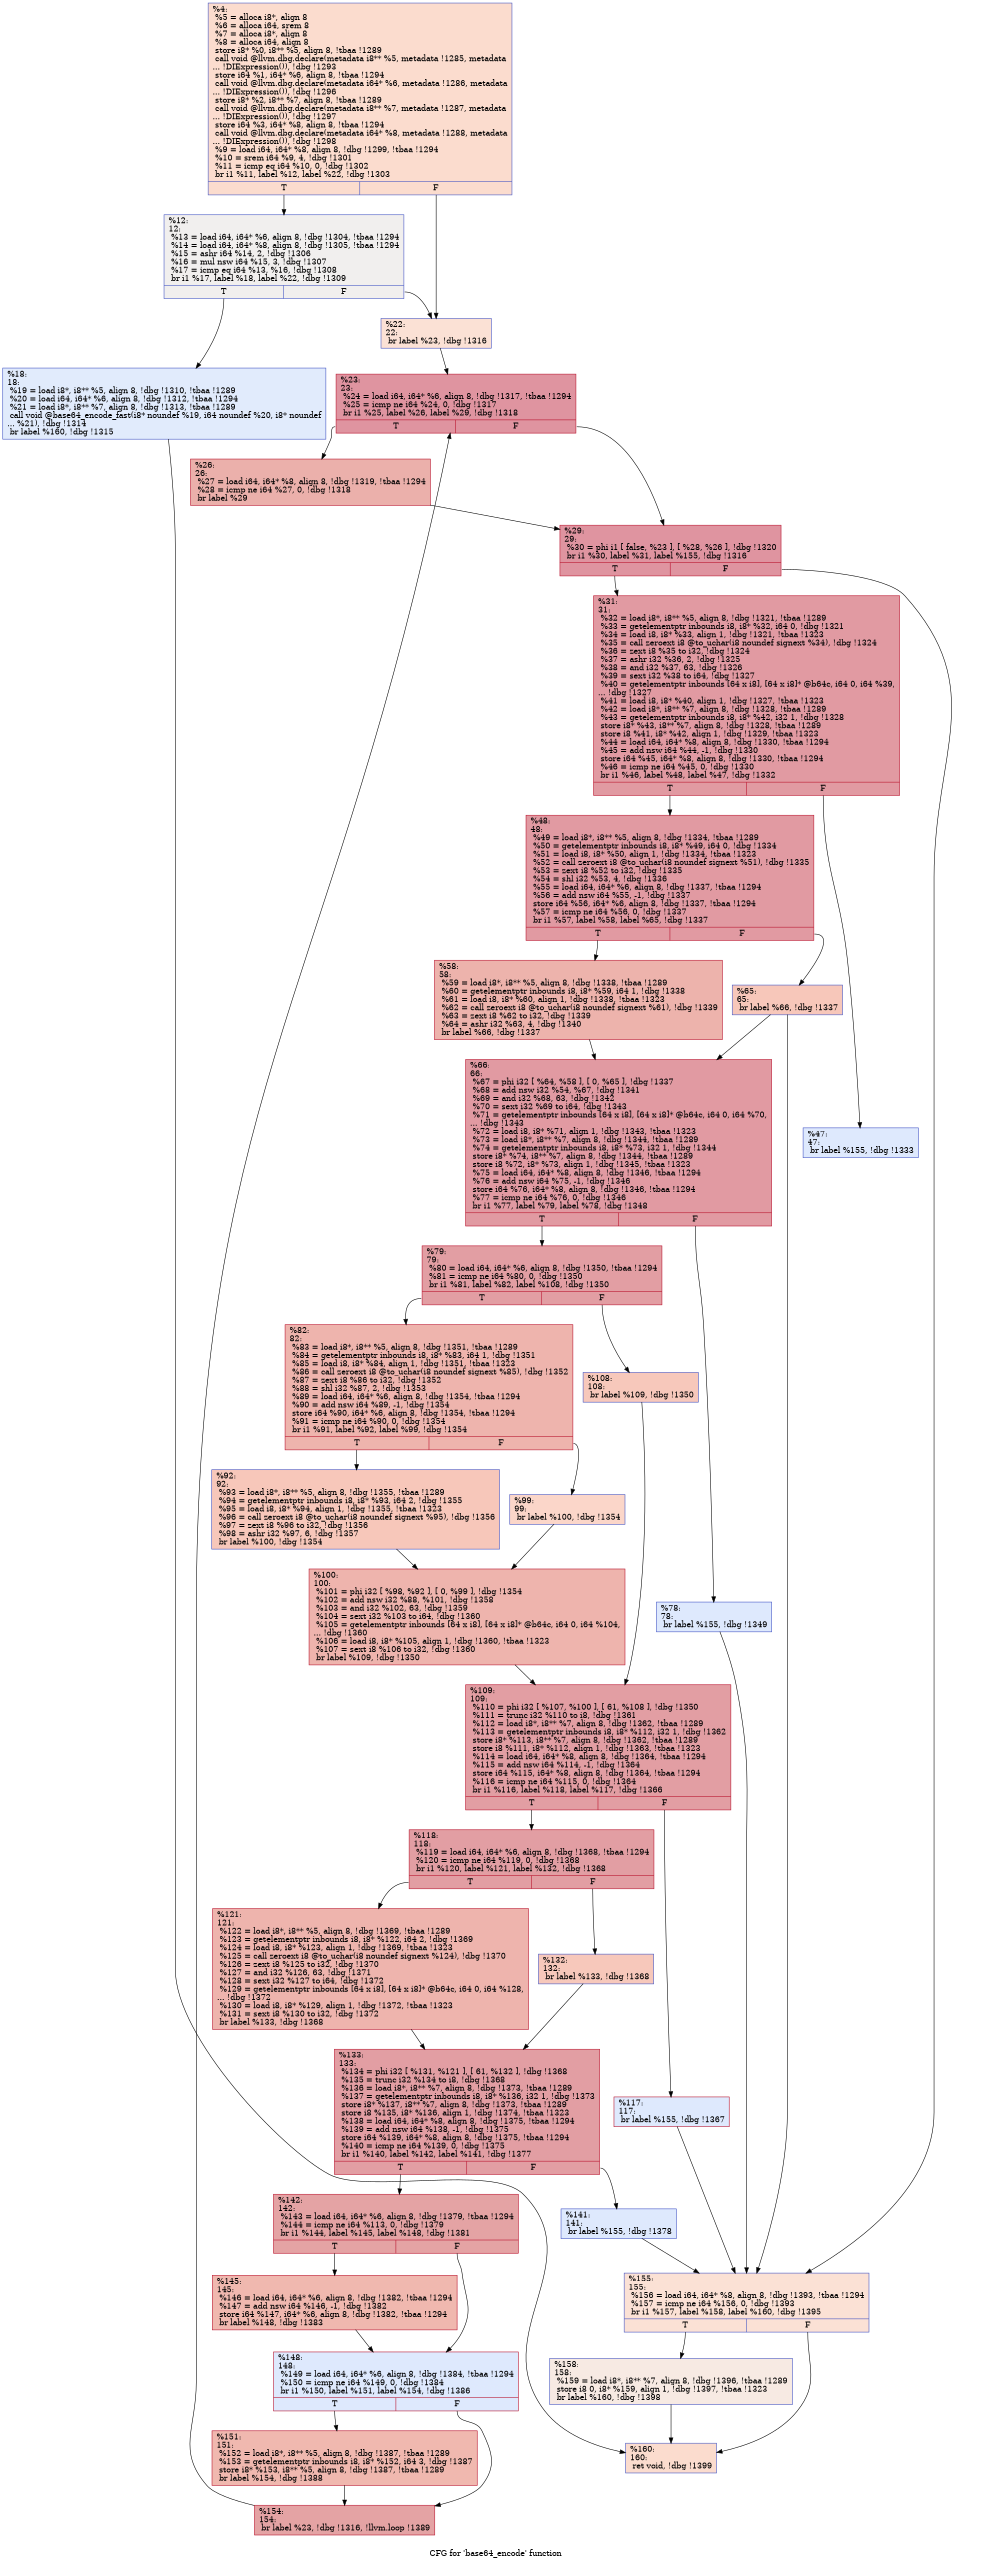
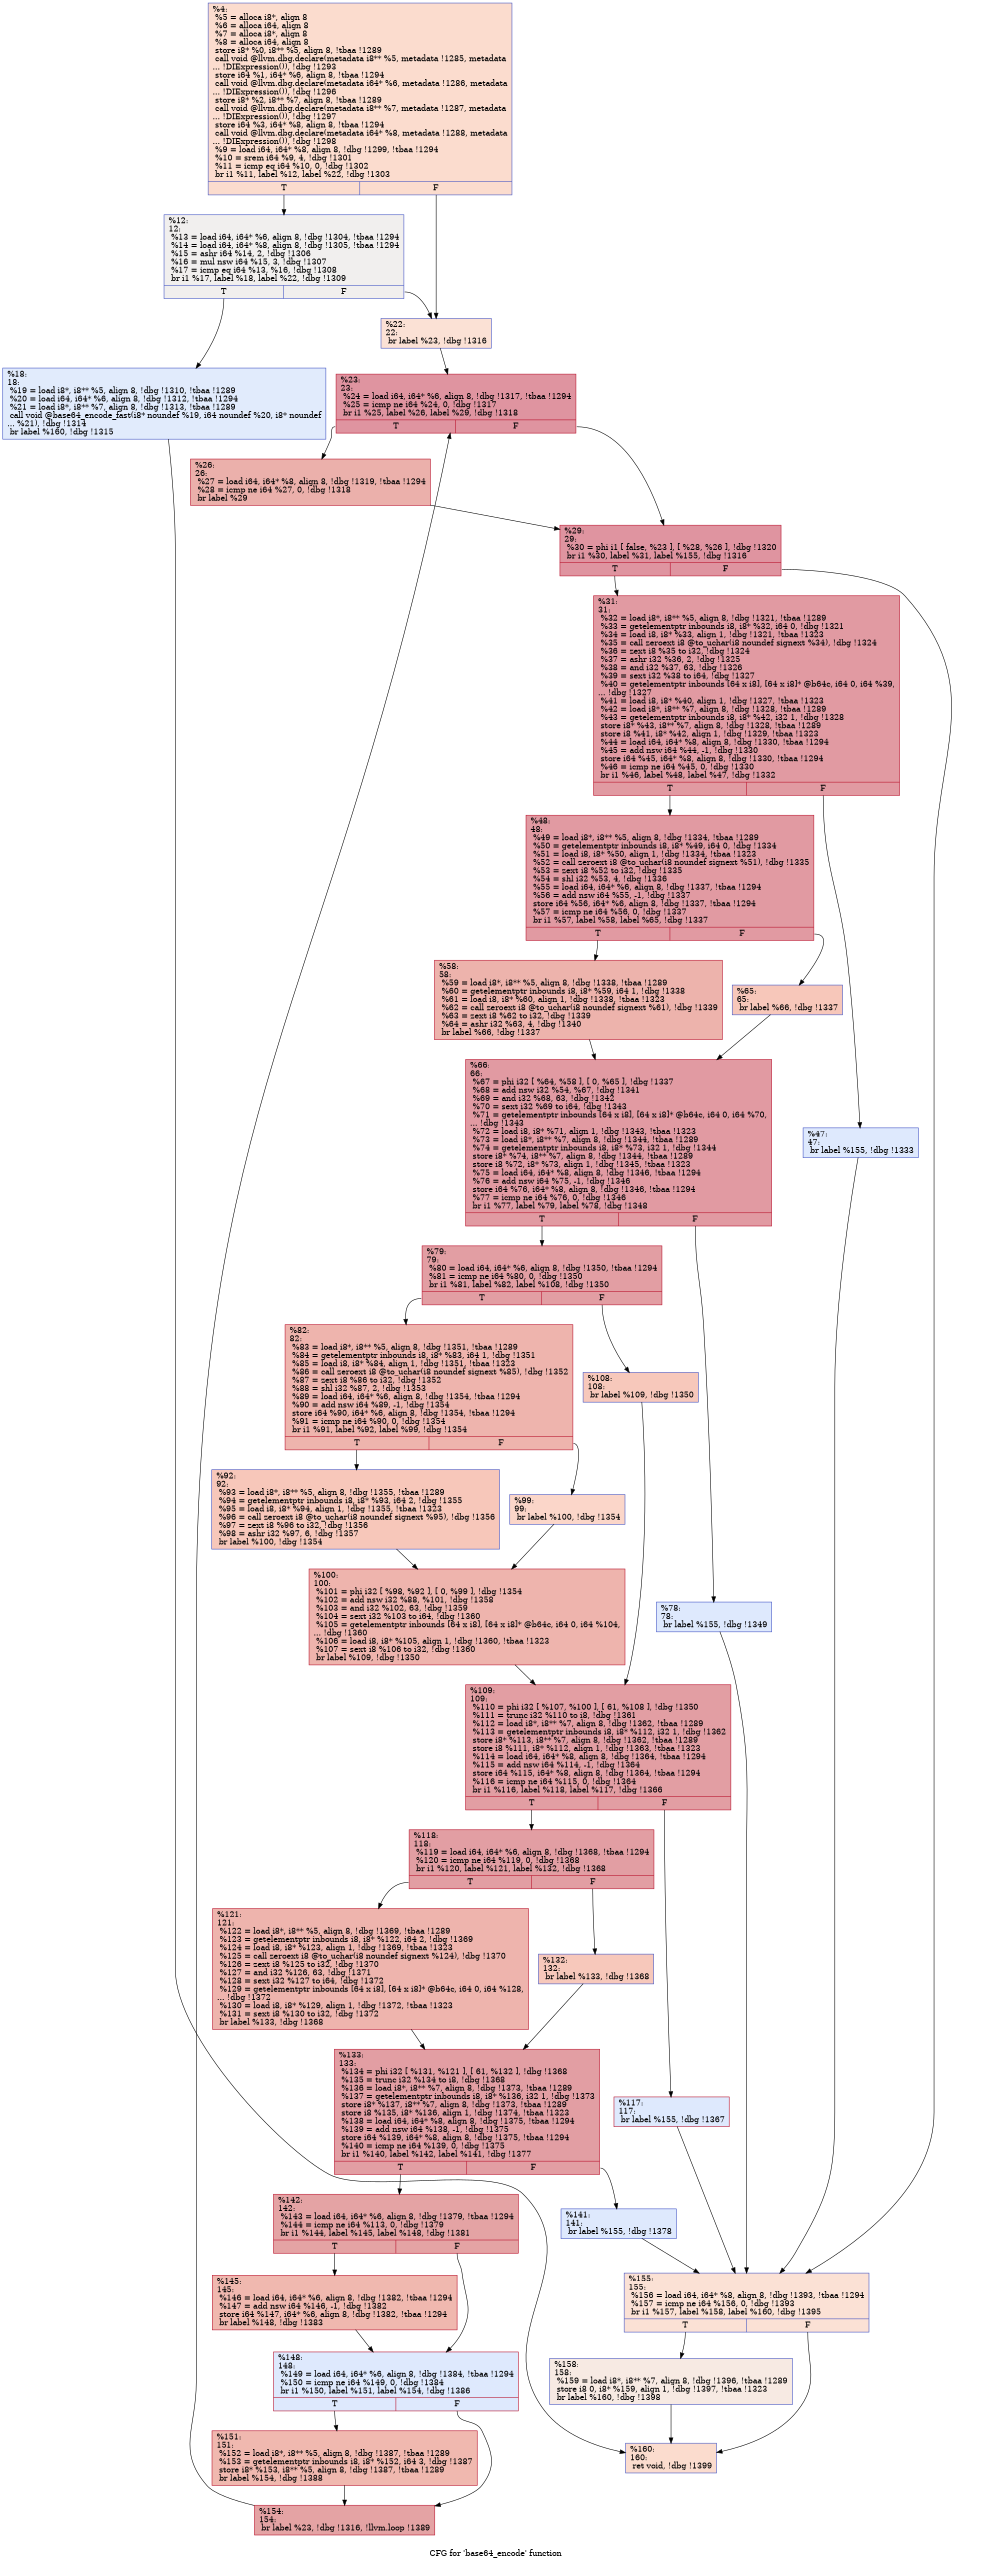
(261, 26) -> (261, 26)
(787, 1643) -> (835, 1719)
